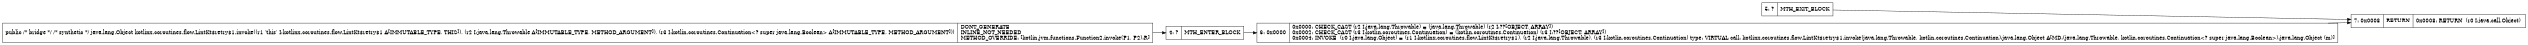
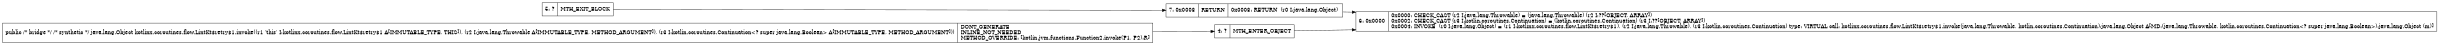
(2469, 21) -> (1285, 10)
(2338, 23) -> (1348, 12)
(1213, 33) -> (1262, 31)
